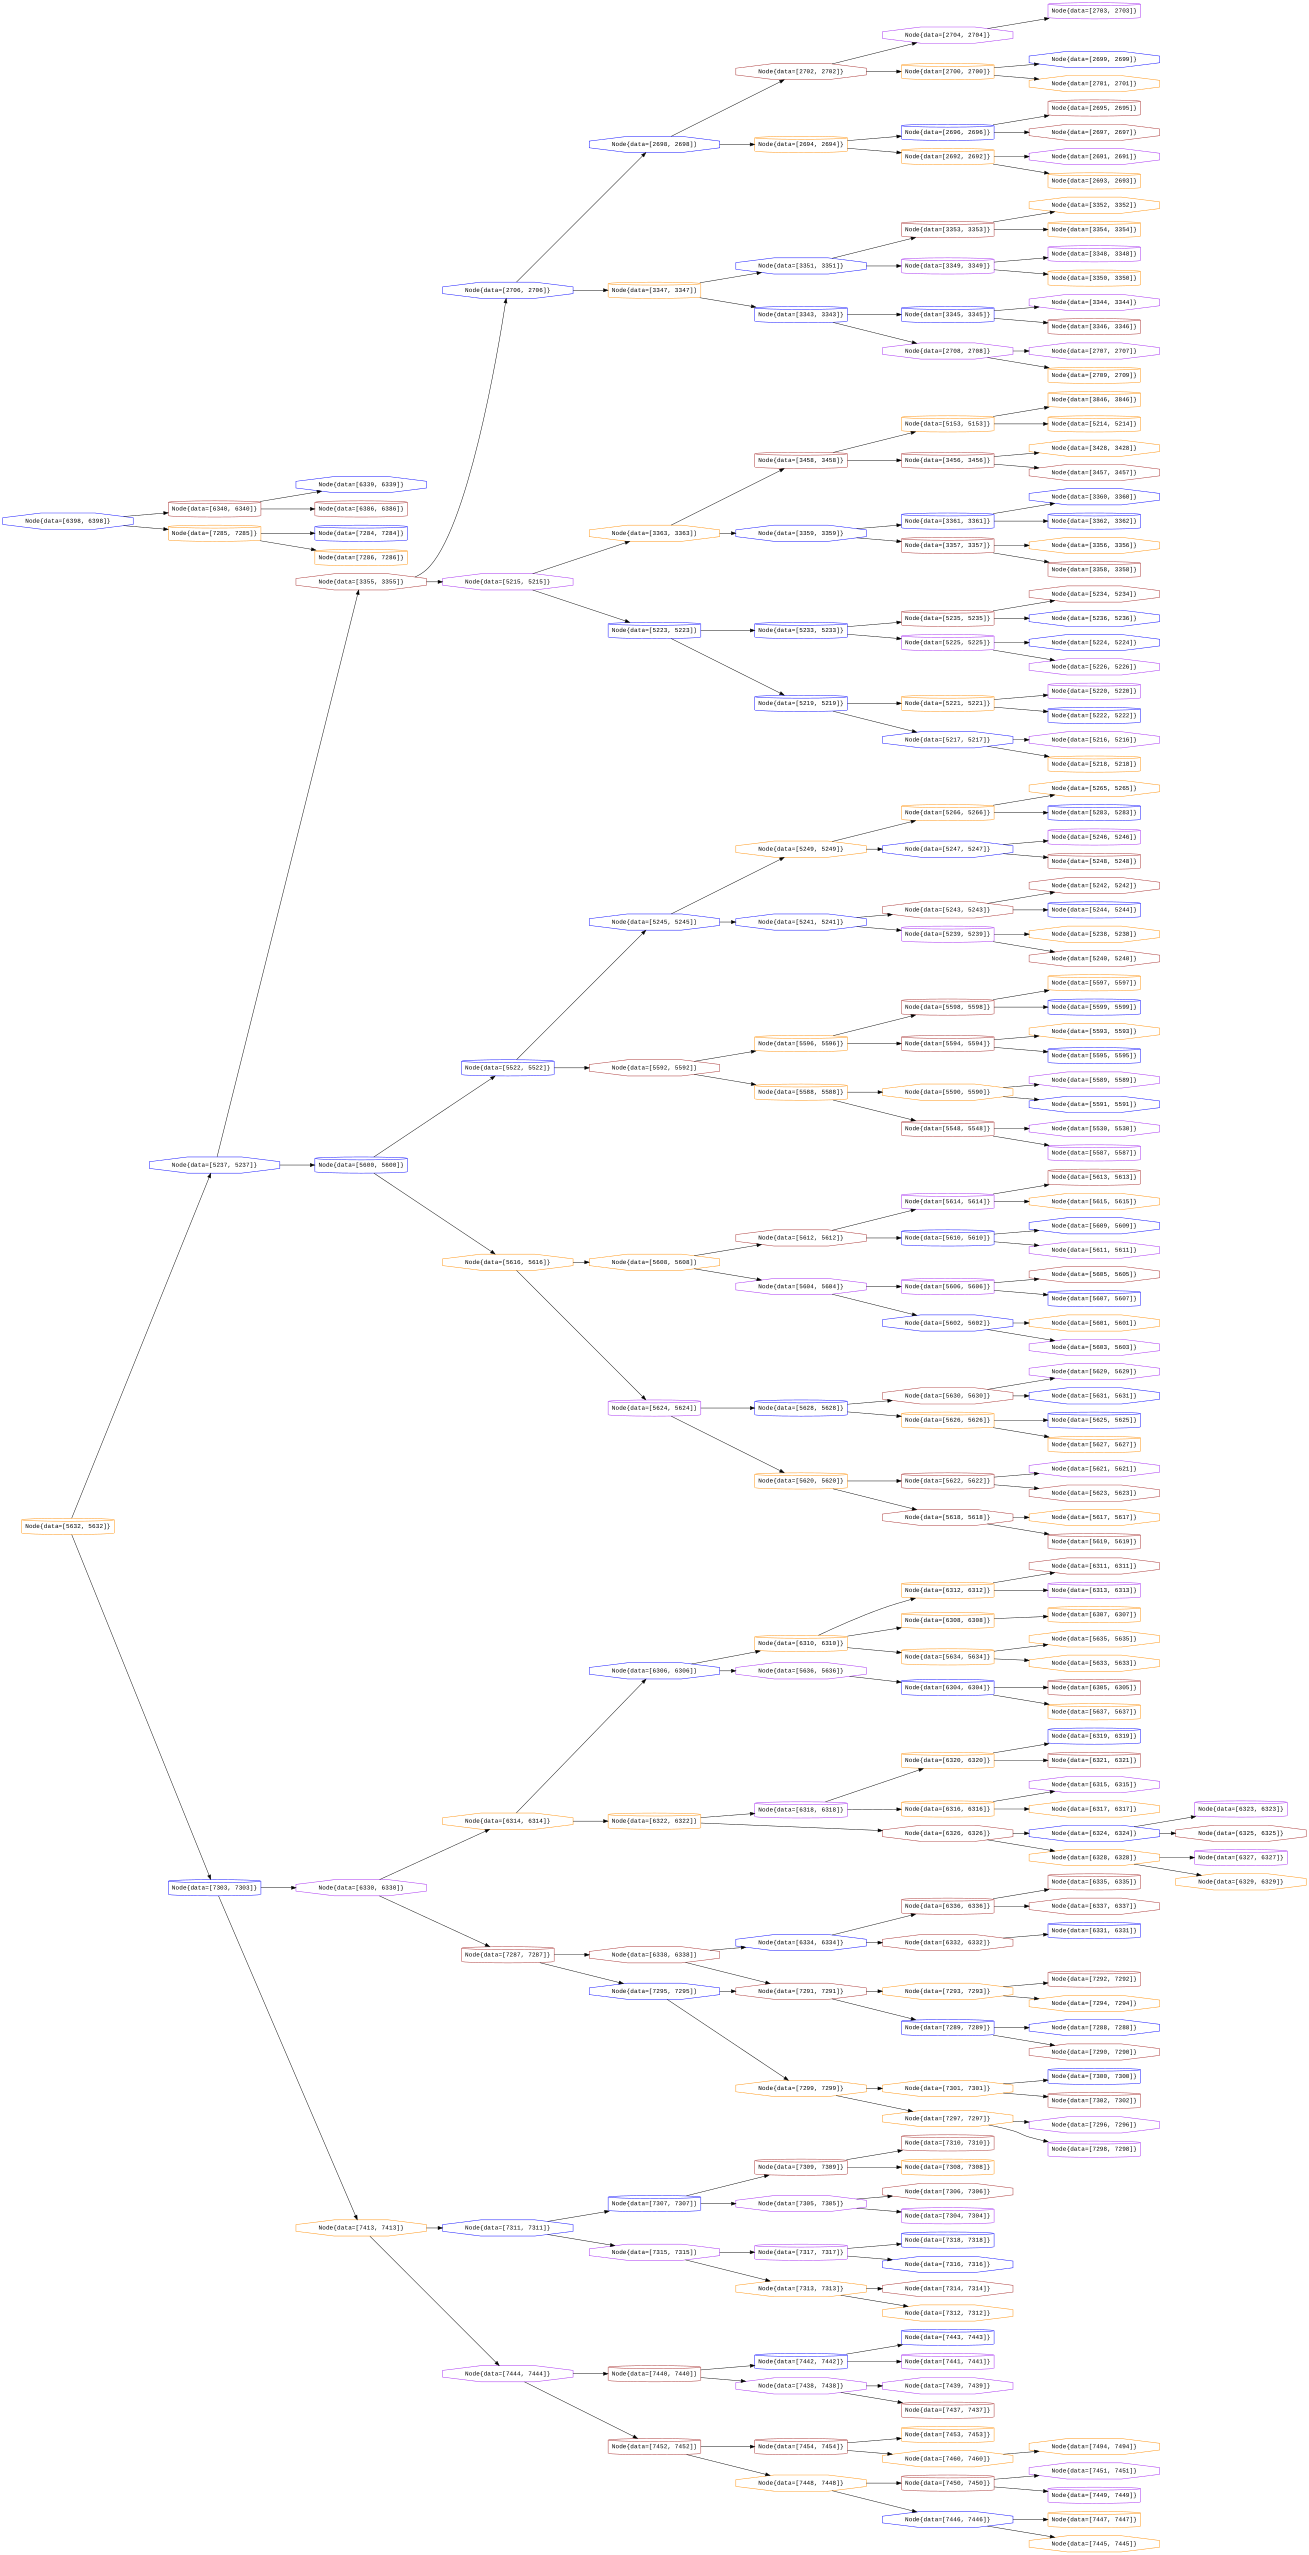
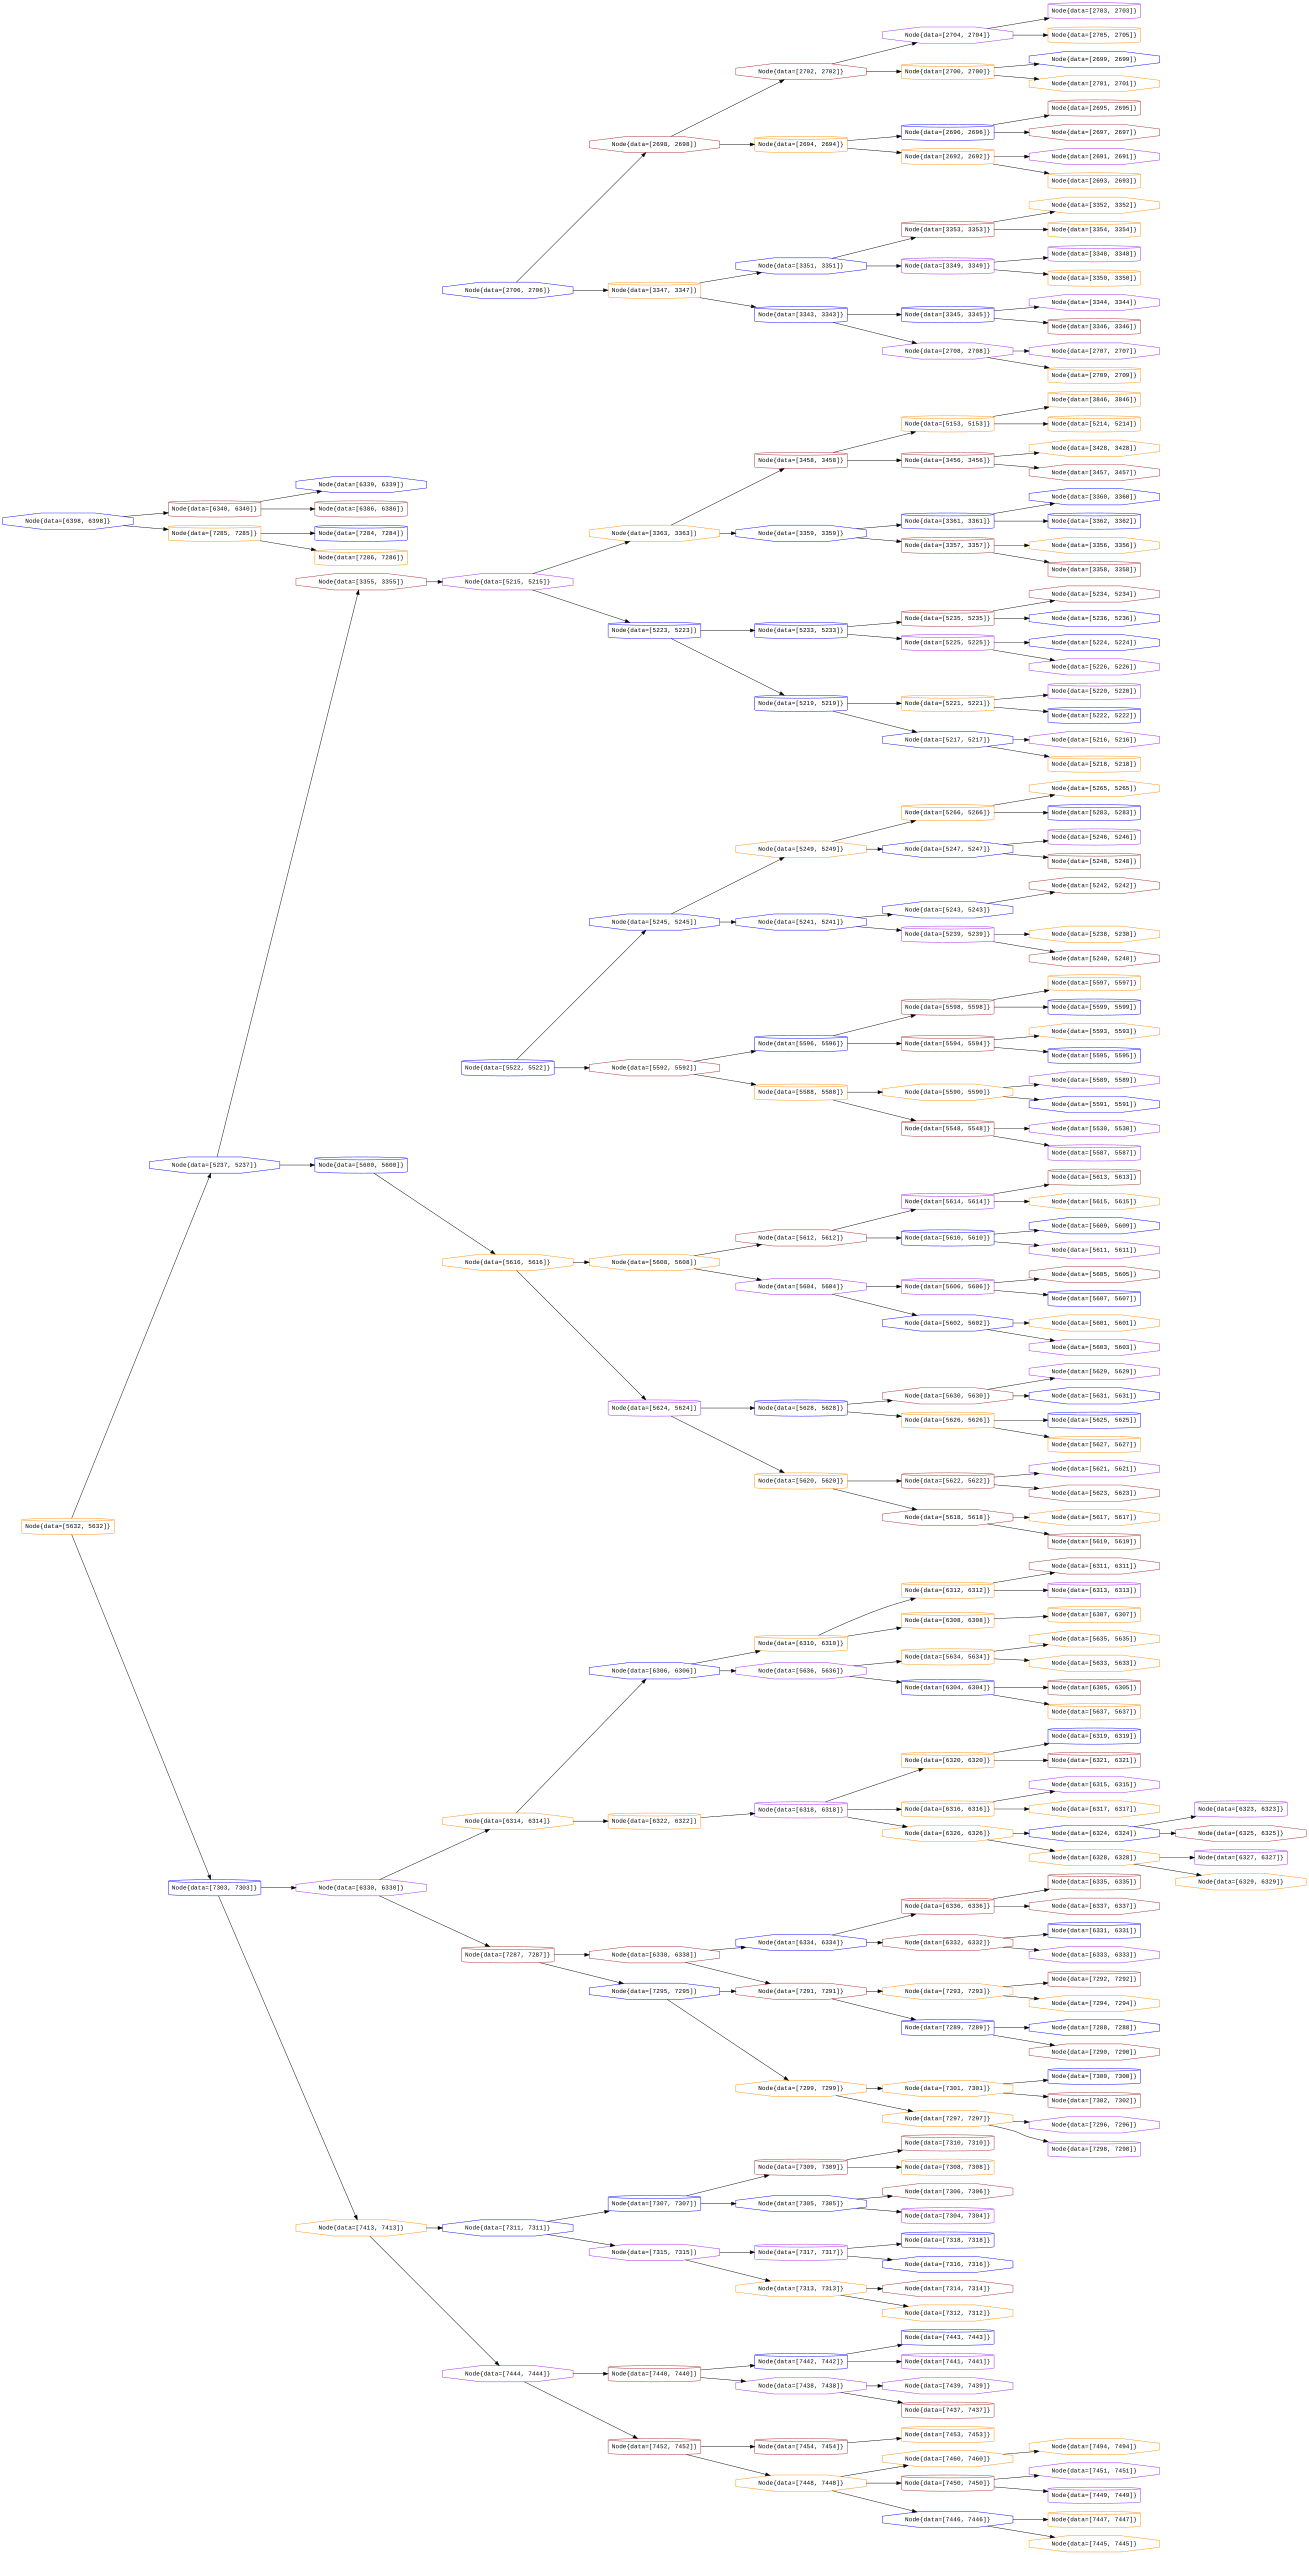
none -> (1094, 35)
(654, 144) -> (654, 144)
(477, 447) -> none
(948, 910) -> (948, 910)
(1094, 910) -> none
(801, 1044) -> (801, 1044)
(433, 1118) -> none
(872, 1650) -> (875, 1664)
(789, 1827) -> (875, 1822)
(948, 1833) -> (948, 1833)
none -> (1094, 1955)
(801, 2204) -> (801, 2204)
(868, 2452) -> (872, 2471)
